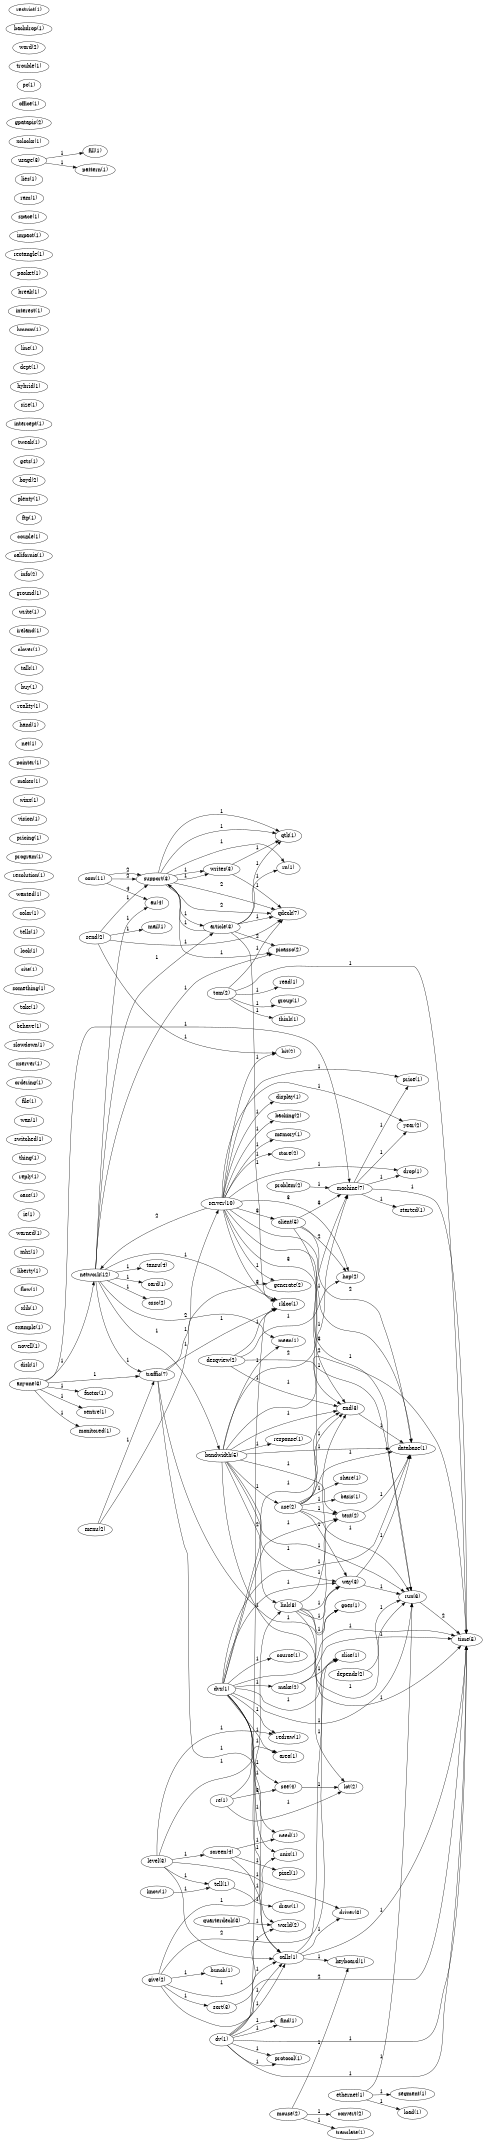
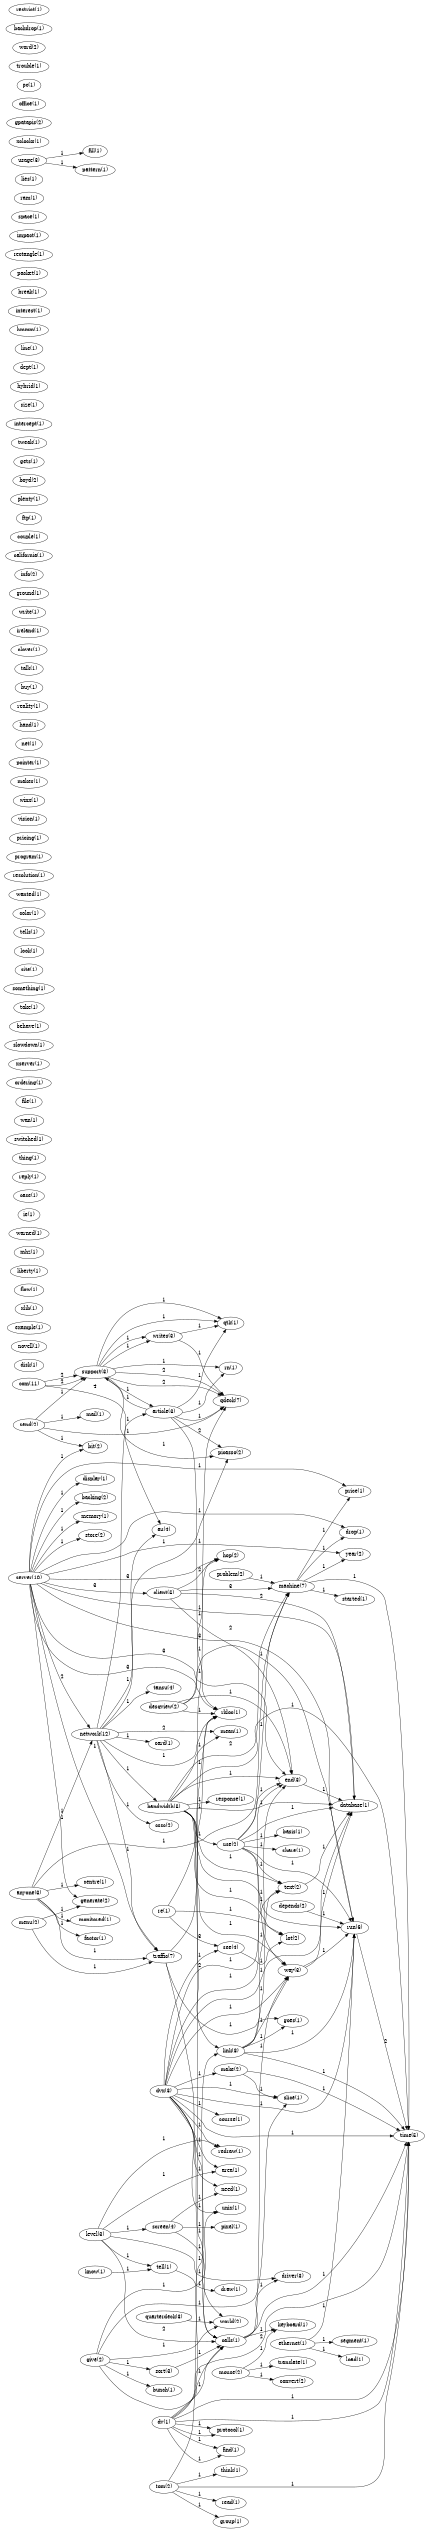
(191, 1293) -> (75, 1763)
(222, 1689) -> (164, 2091)
